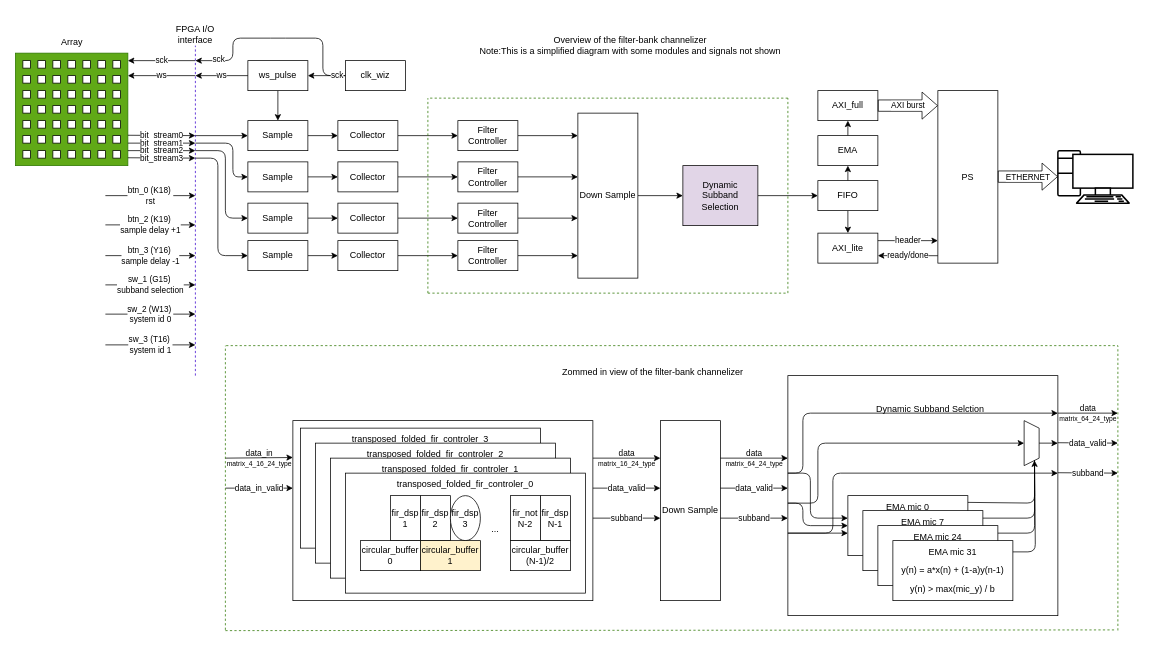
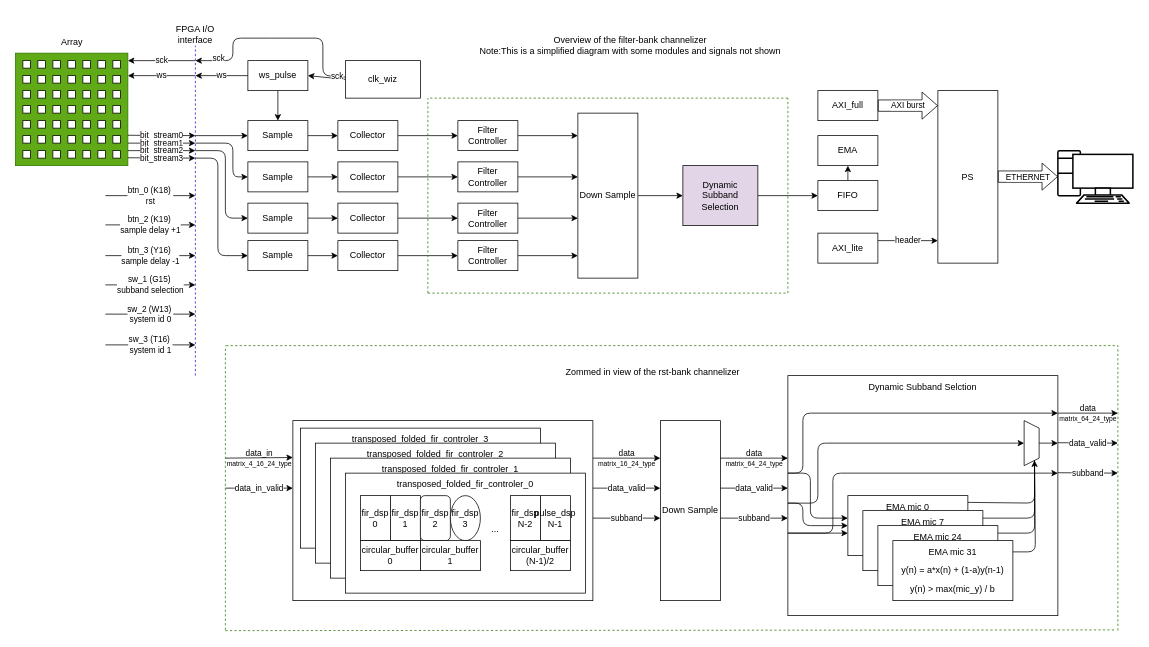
(375, 75) -> (383, 79)
(848, 127) -> none
(848, 226) -> none
(911, 255) -> none
(653, 372) -> (653, 372)
(930, 409) -> (923, 387)
none -> (375, 518)
(435, 518) -> (435, 518)
(525, 518) -> (525, 518)
(555, 518) -> (555, 518)
(450, 555) -> (450, 555)
